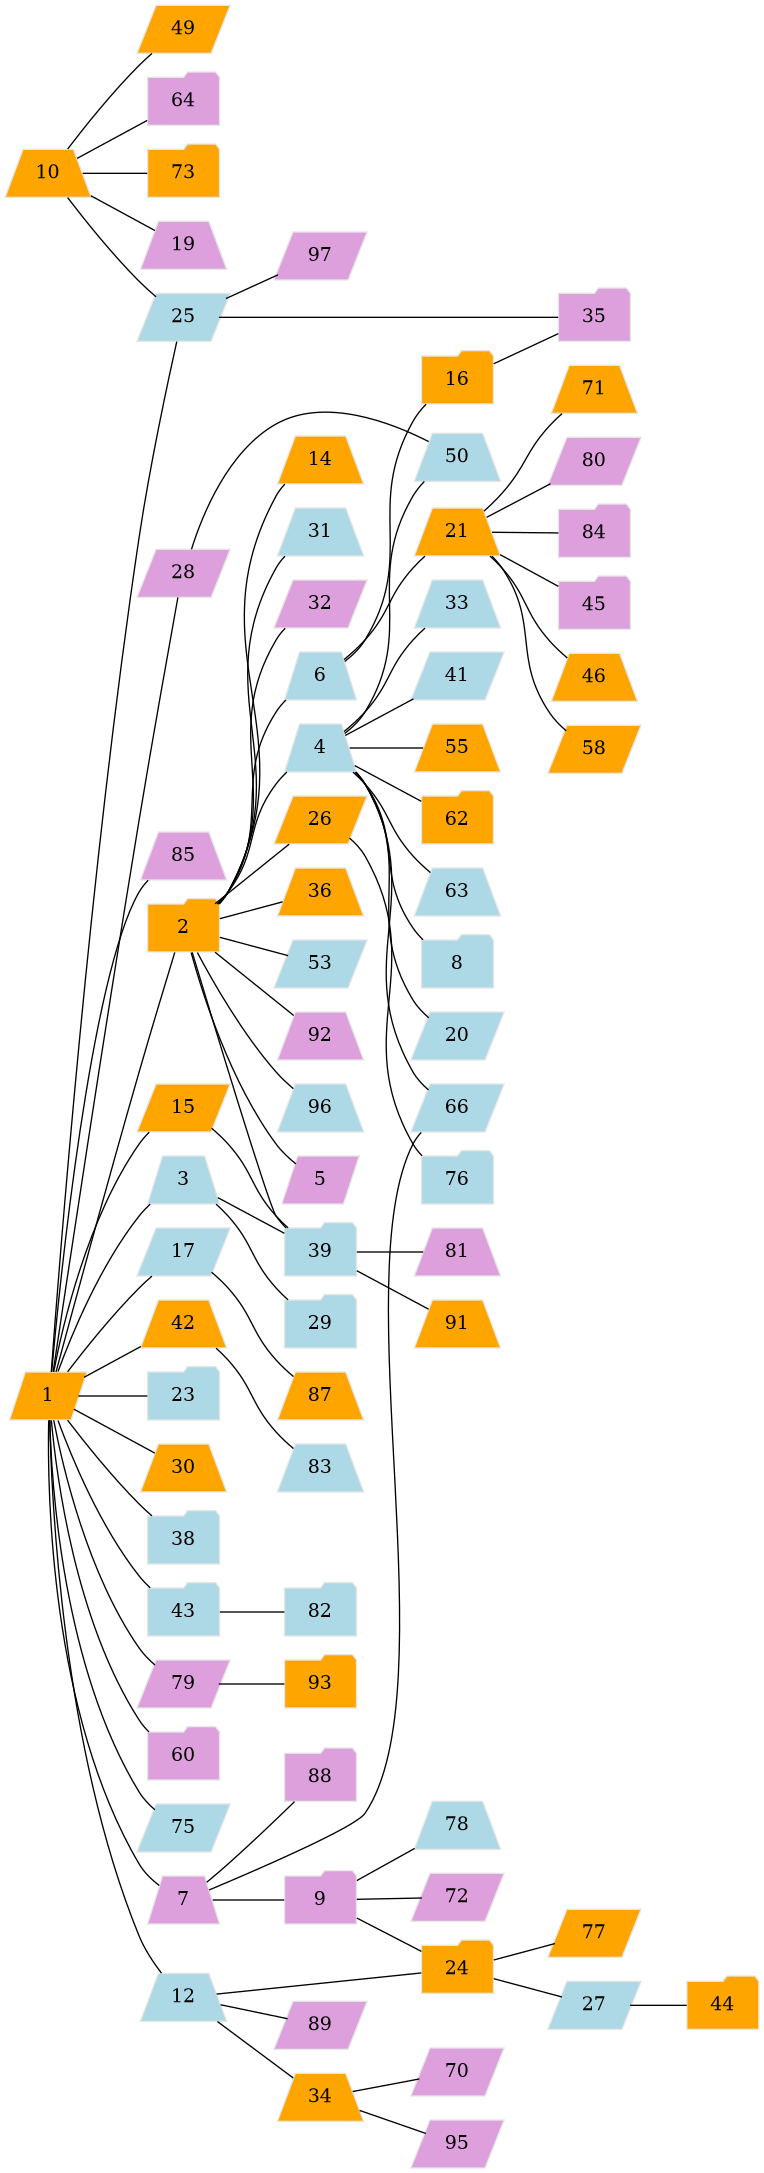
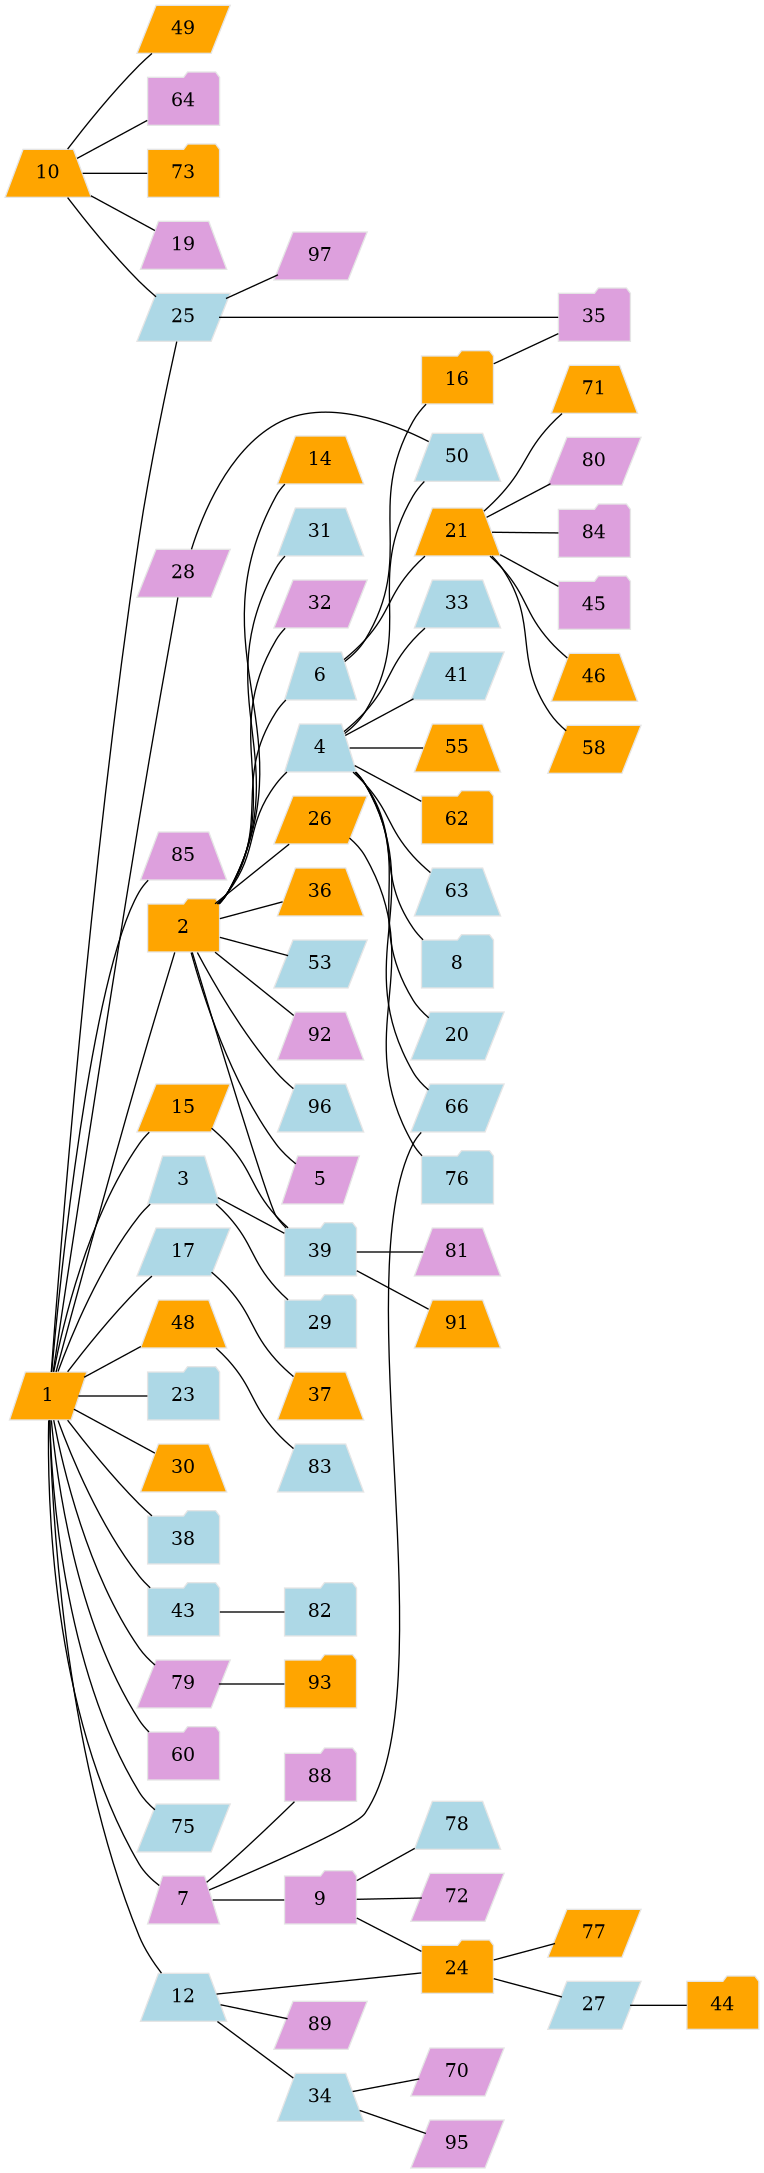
(184, 1324) -> (184, 1324)
(321, 1396) -> (321, 1396)
(321, 2097) -> (321, 2097)
